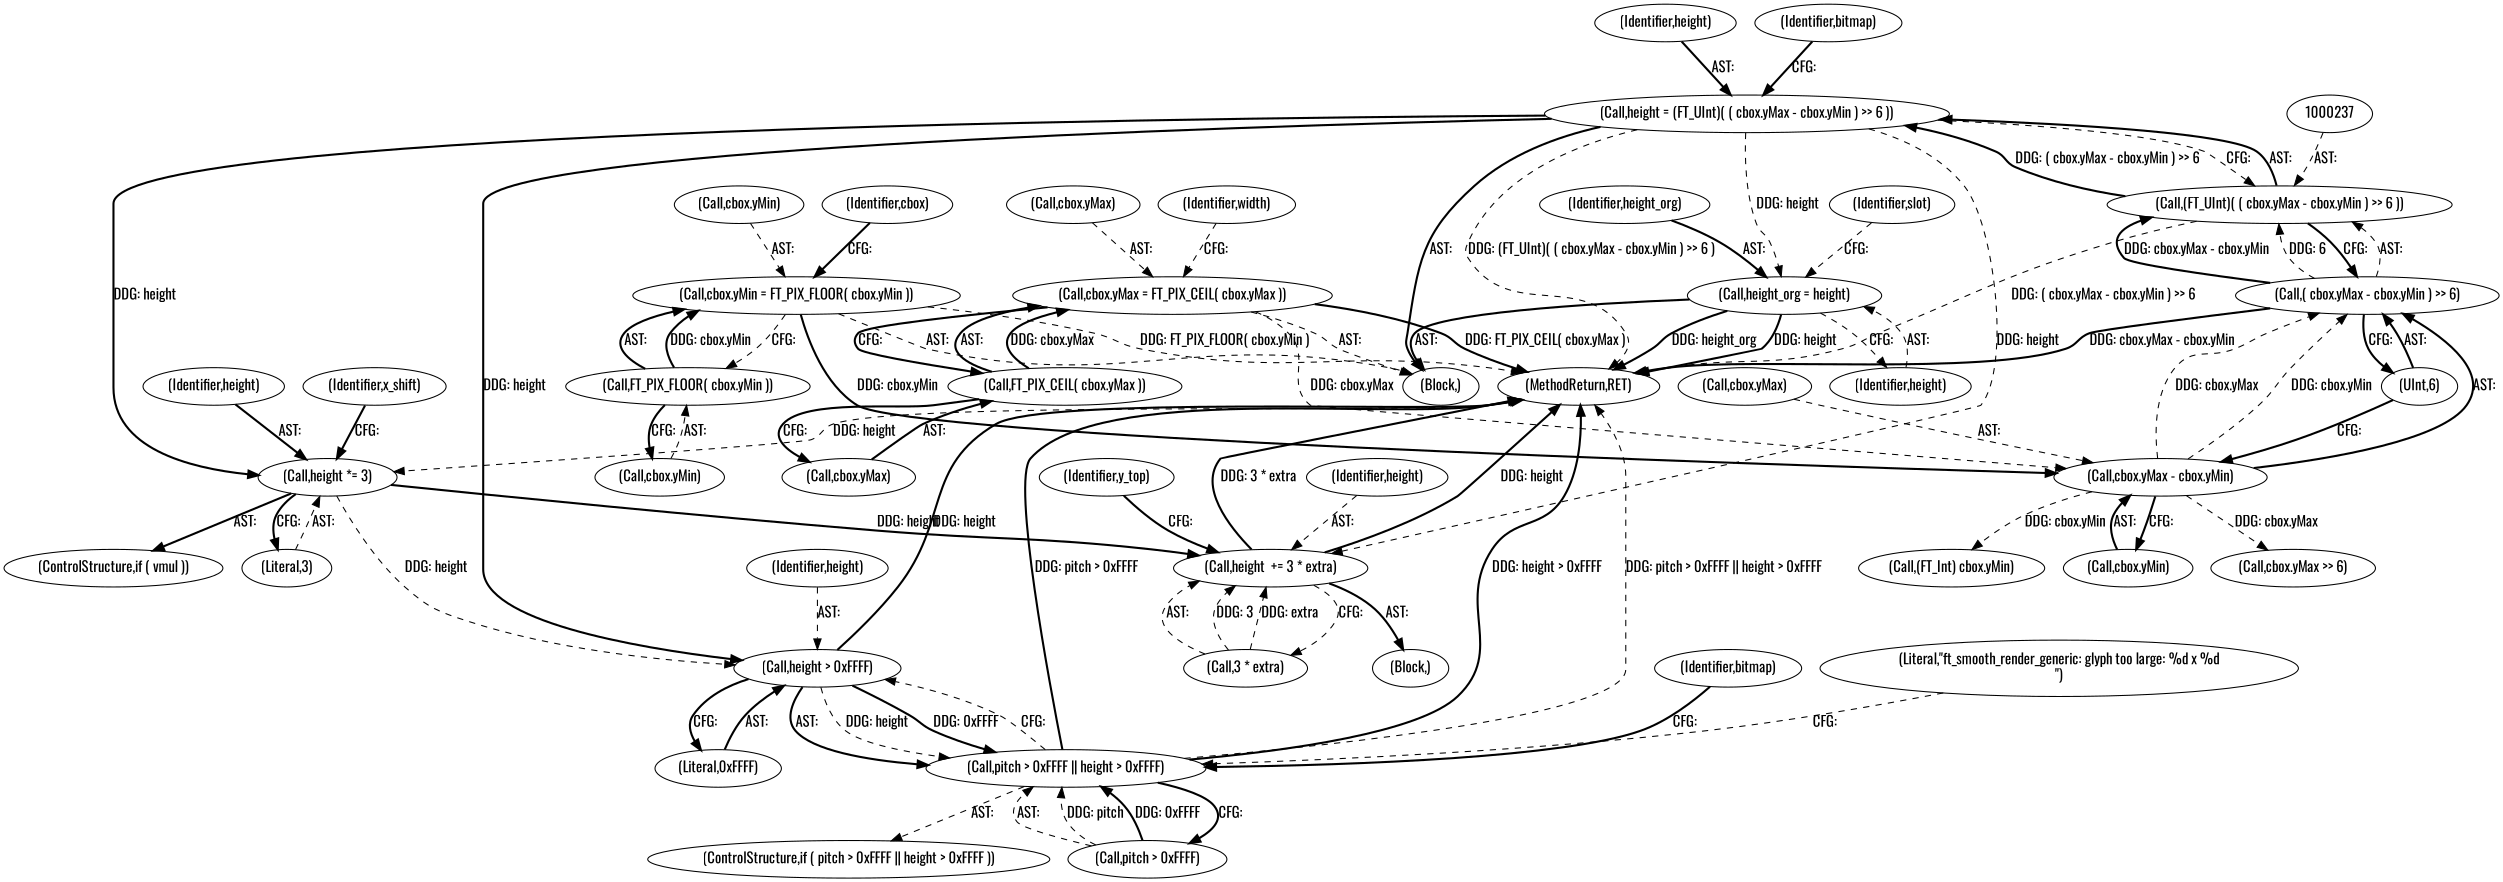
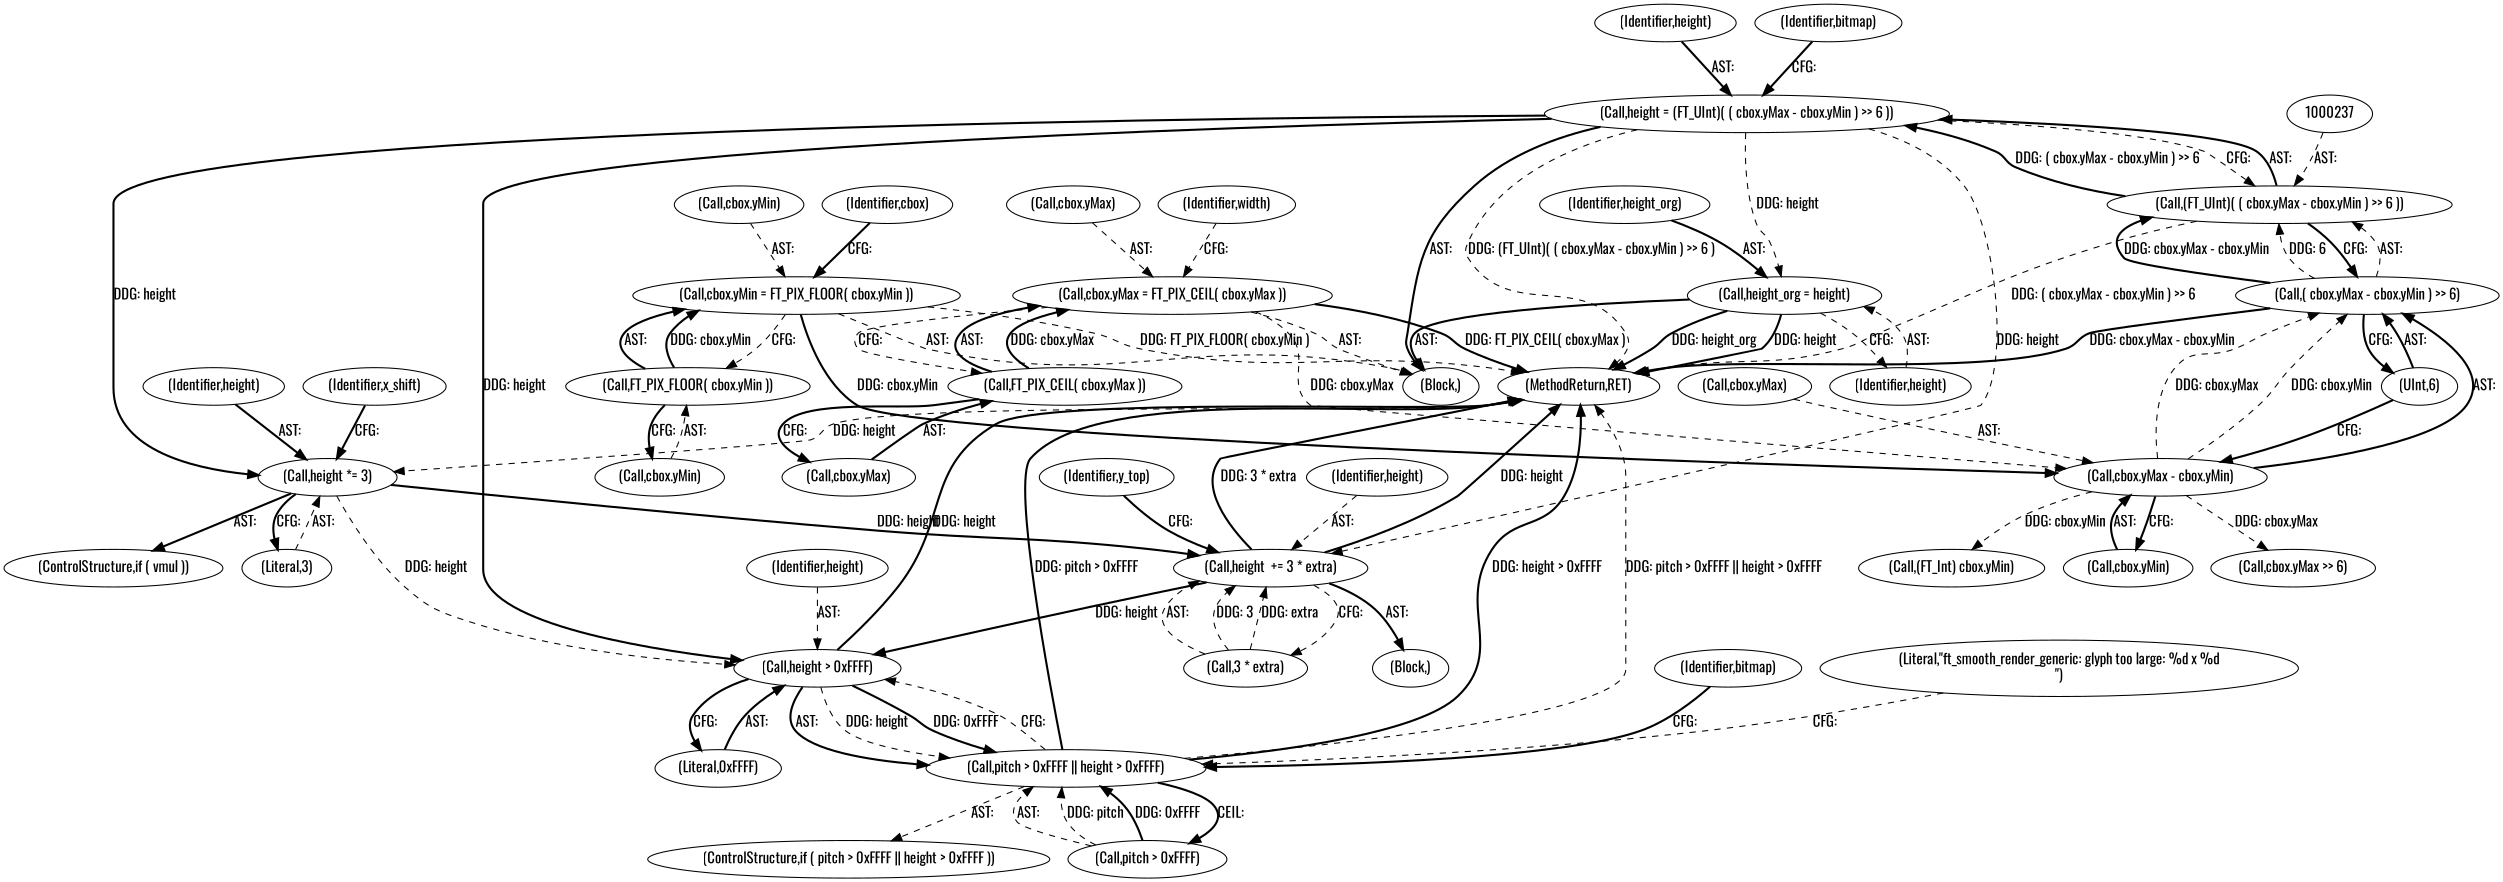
(1892, 205) -> none
(886, 326) -> (886, 326)
none -> (1046, 617)
(1233, 814) -> (1233, 814)
